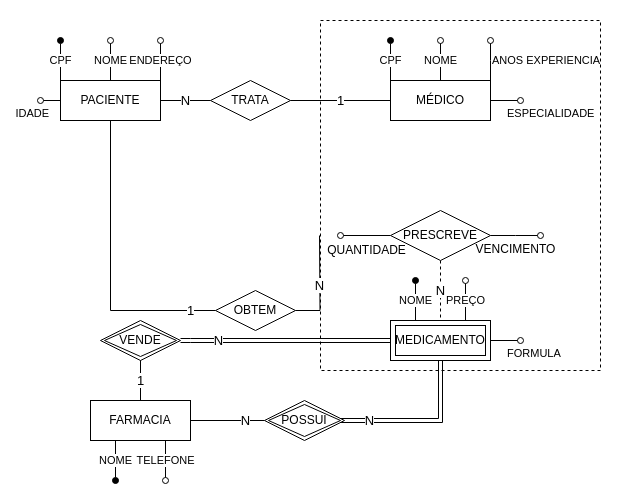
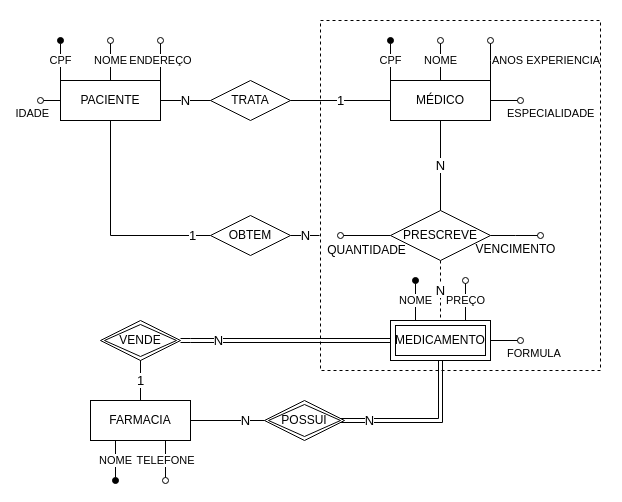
none -> (441, 166)
(256, 311) -> (251, 236)
